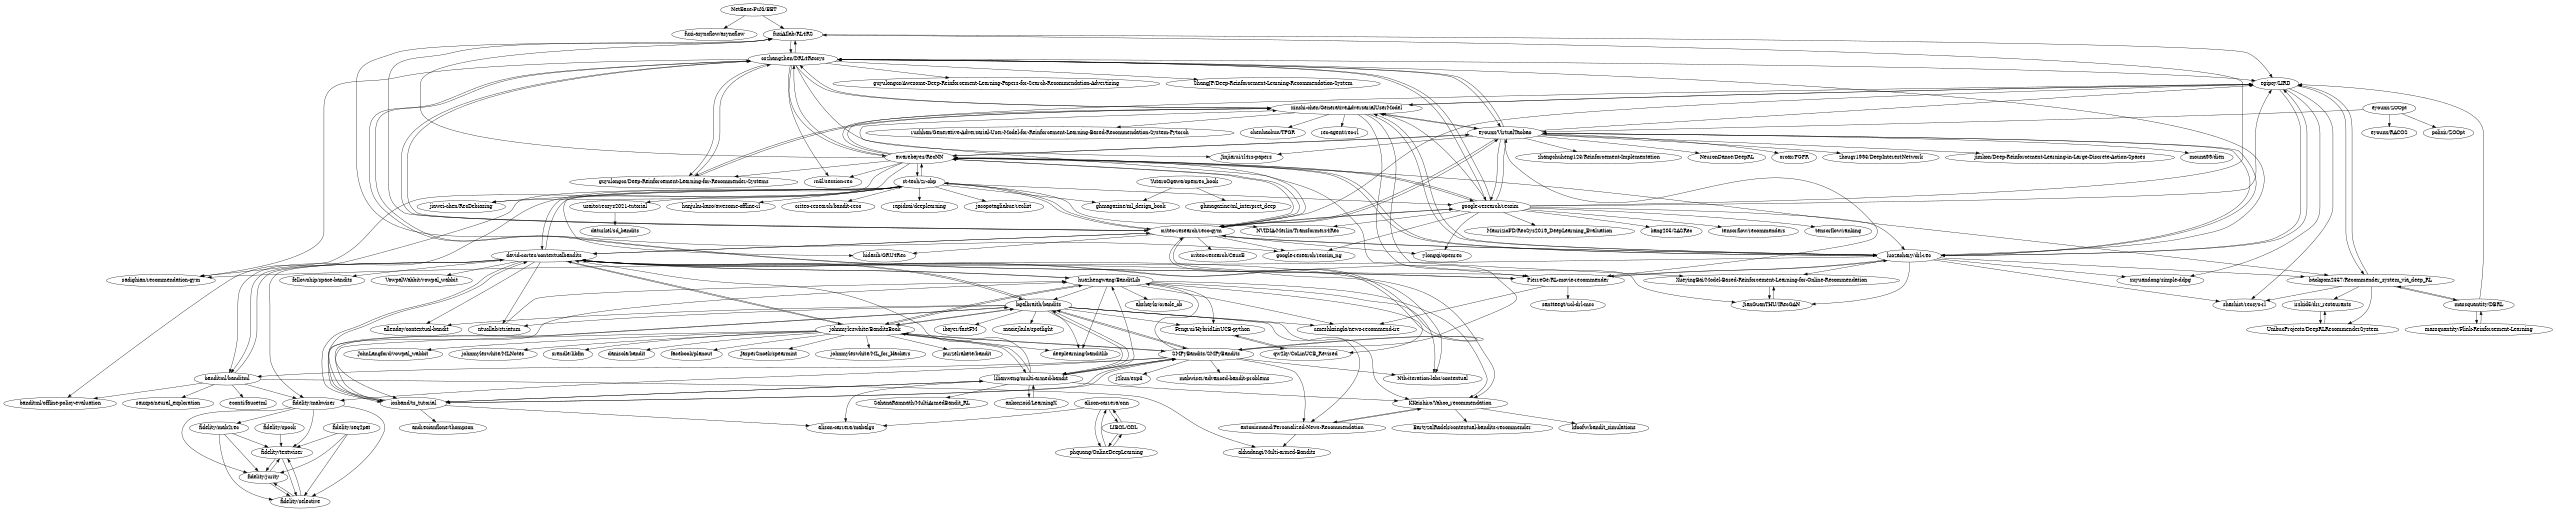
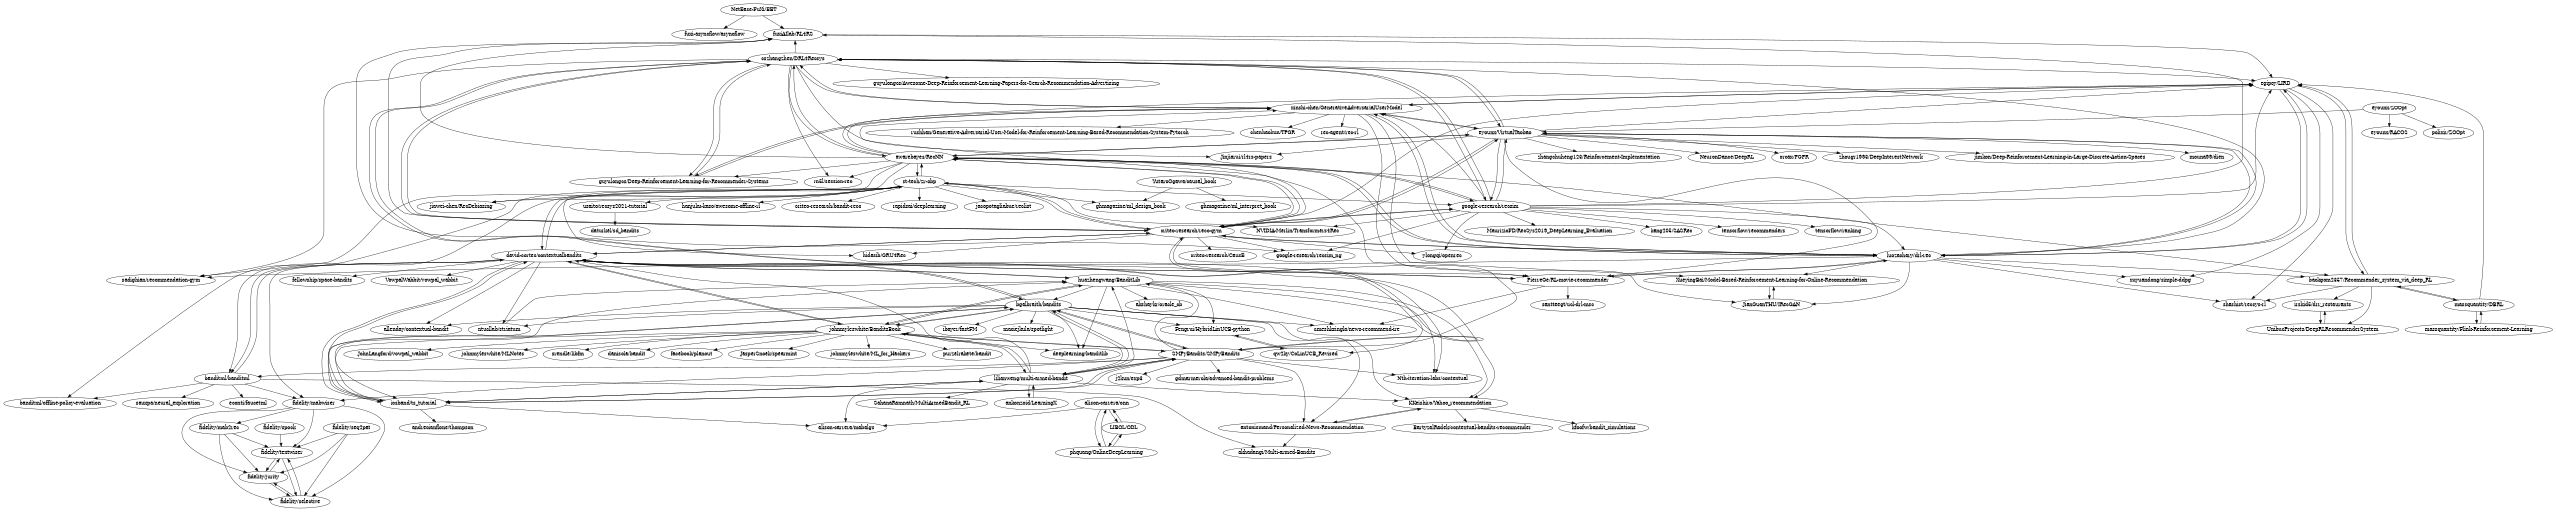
(791, 45) -> none
(1273, 84) -> none
(1184, 182) -> (1184, 182)
(1238, 207) -> (1238, 207)
(1225, 379) -> (1225, 379)
